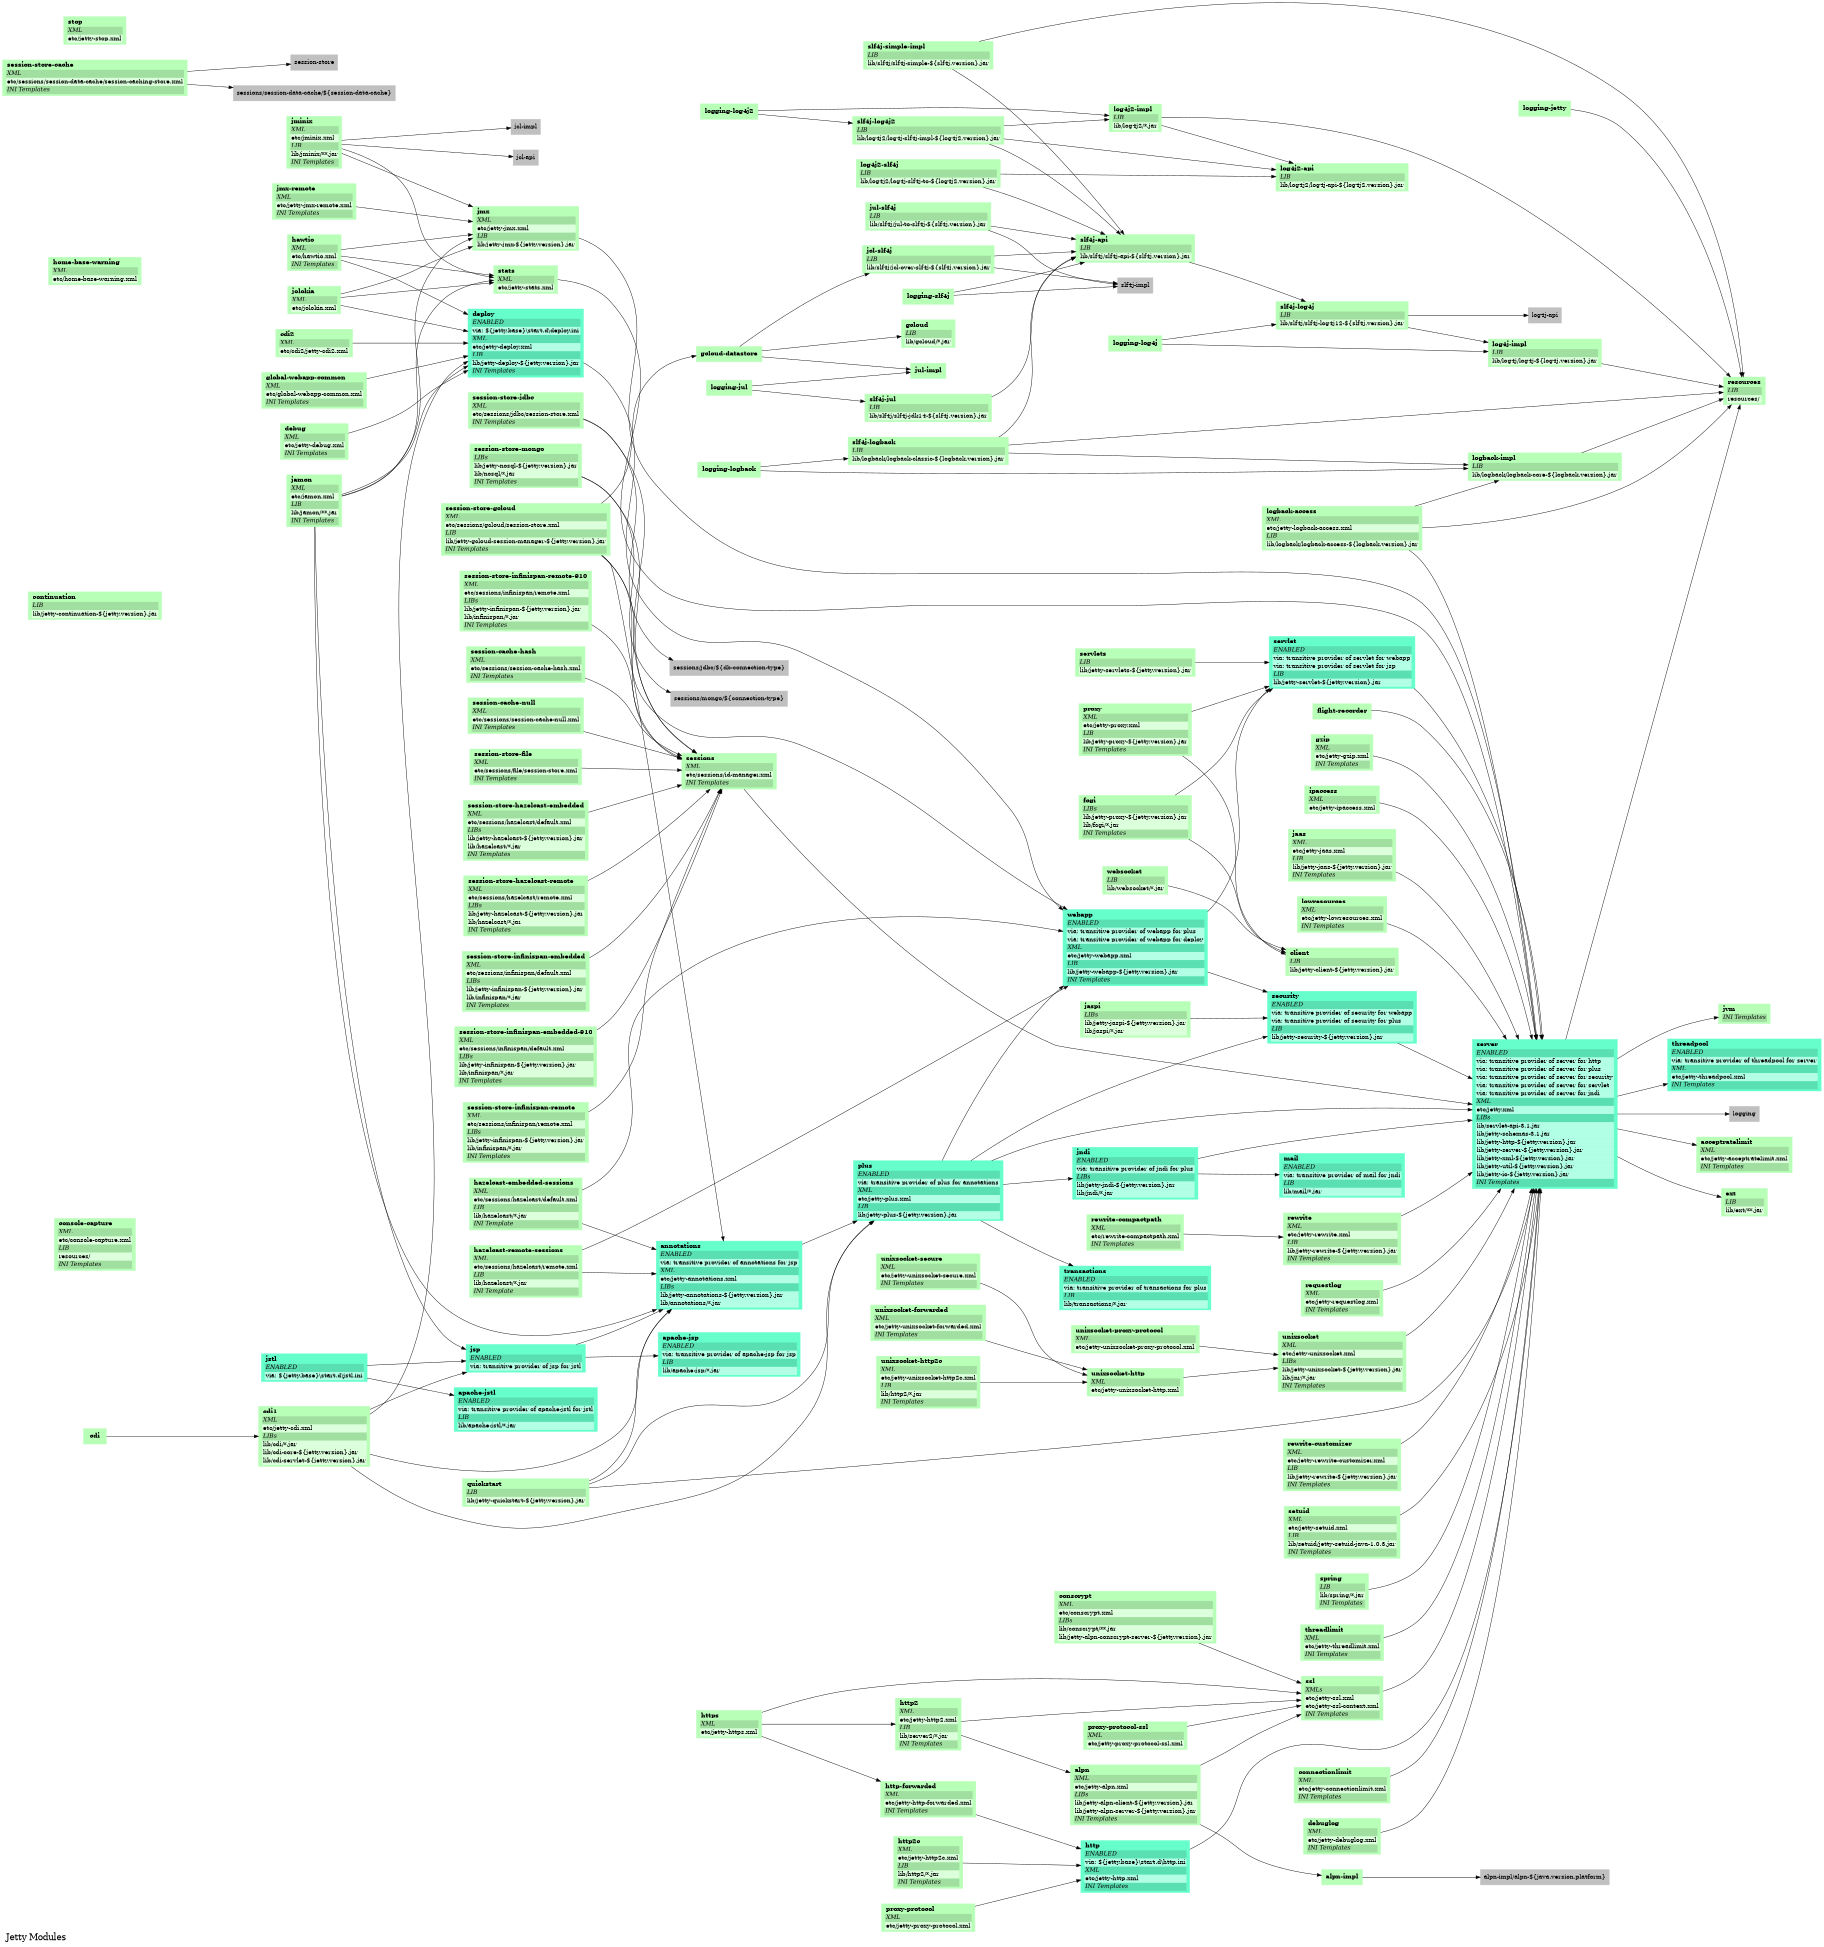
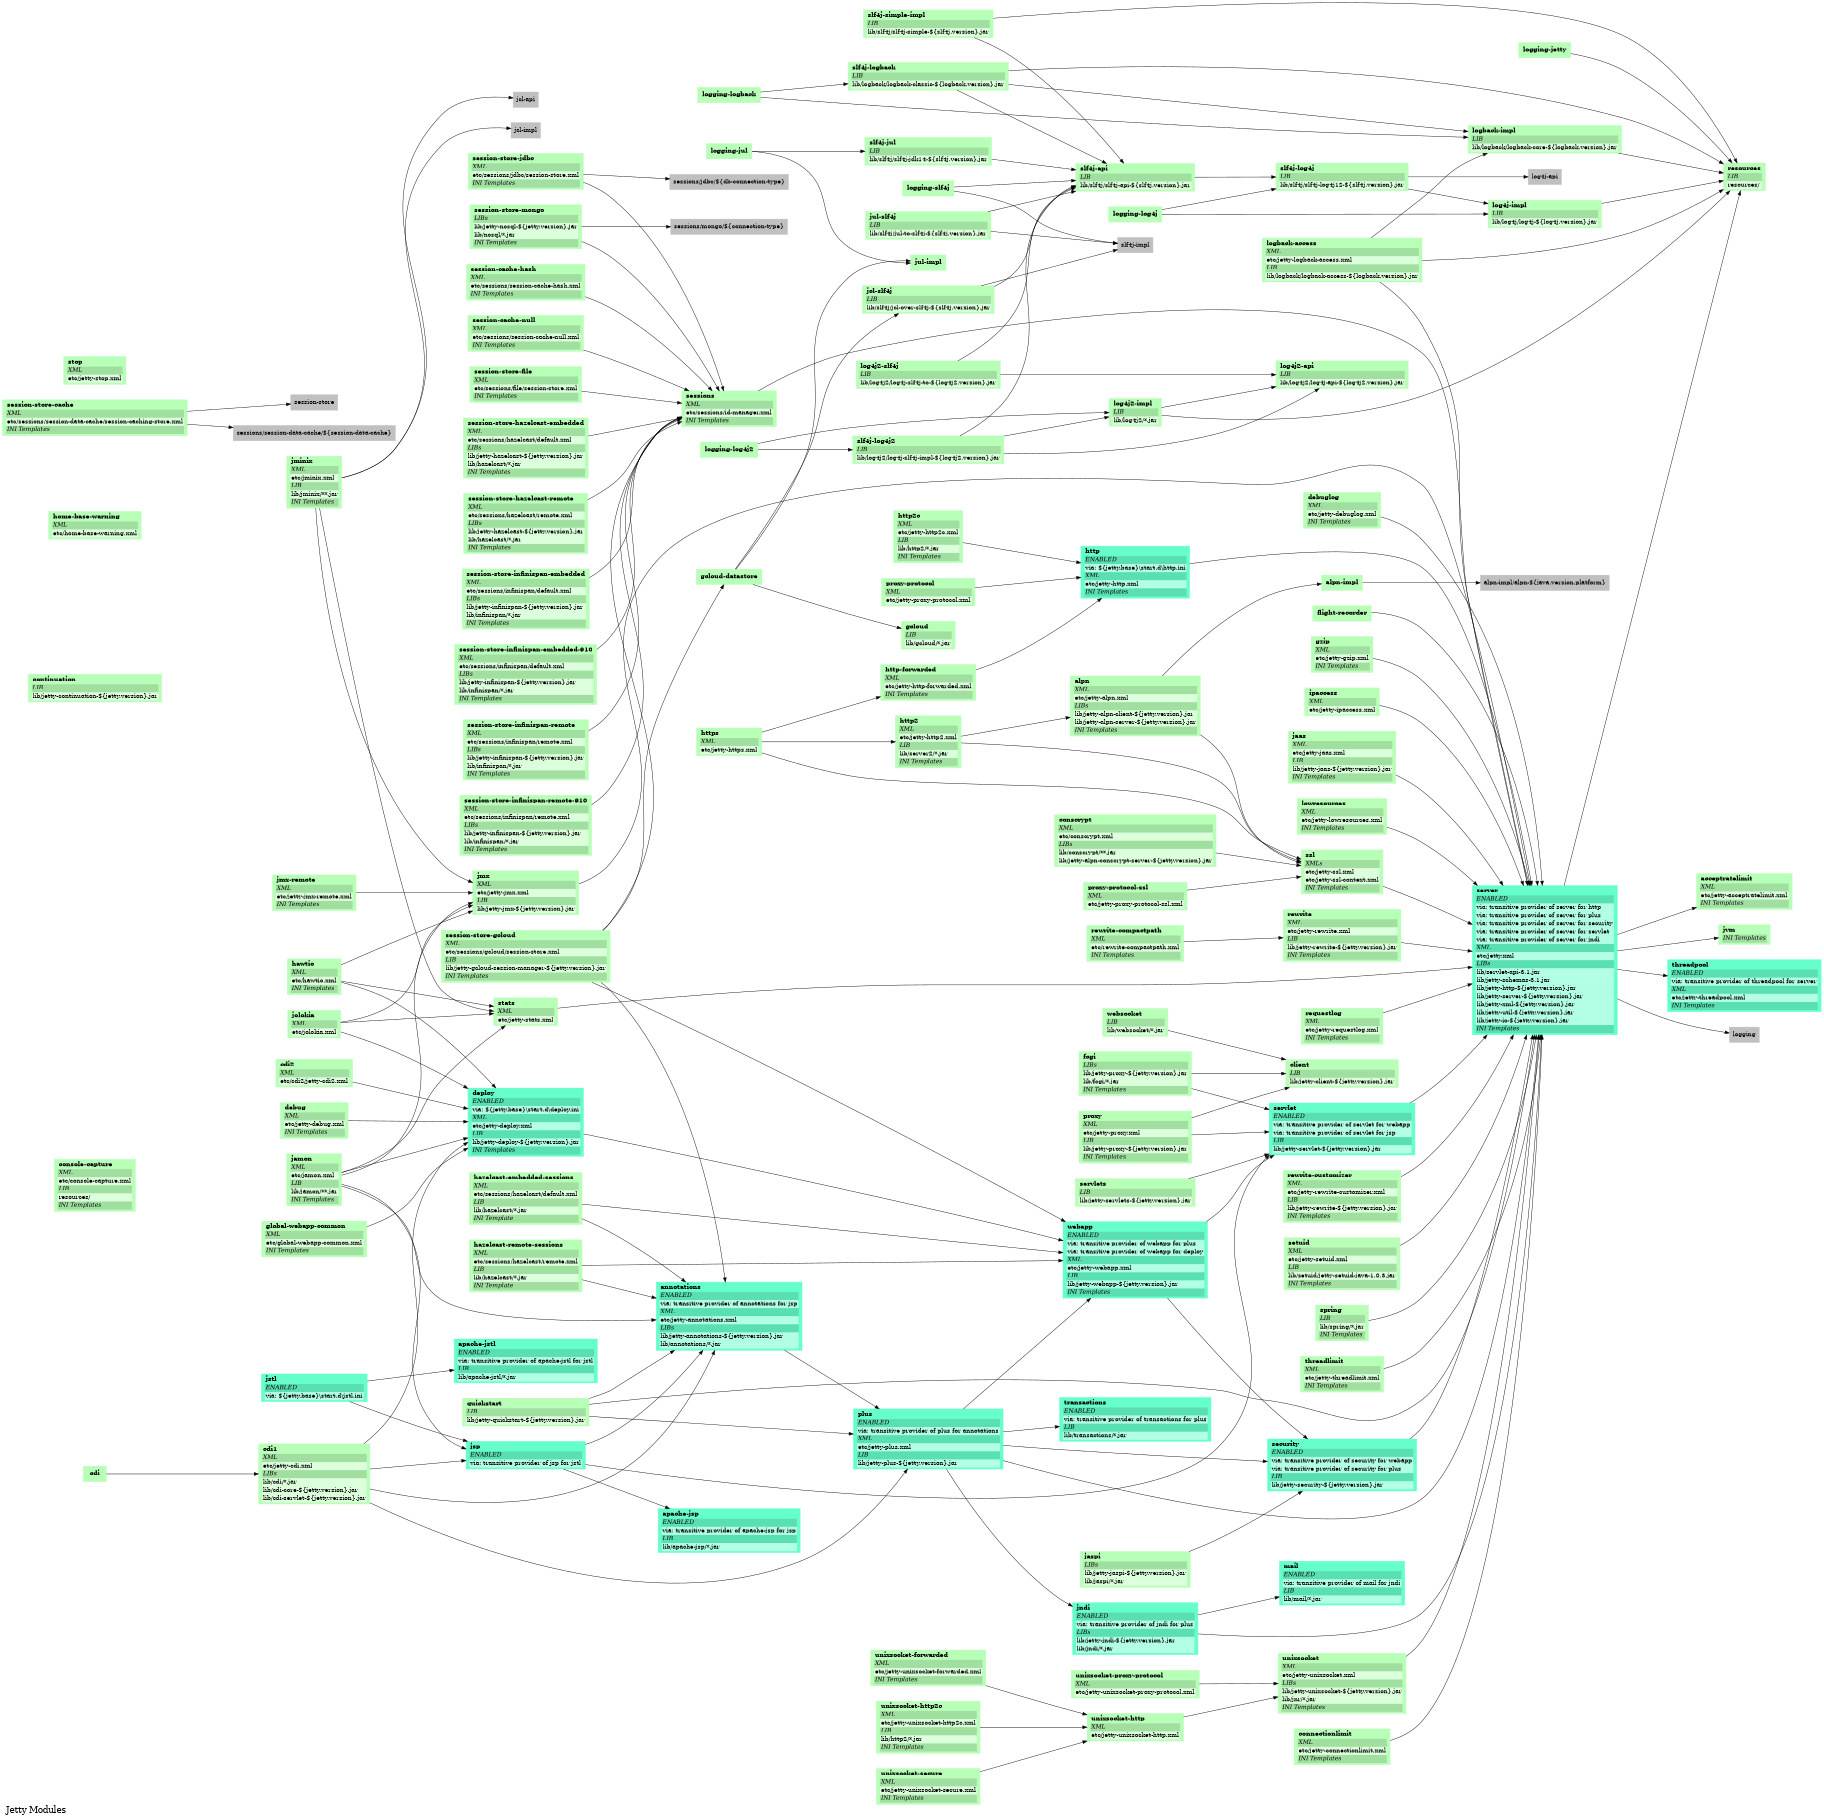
(1744, 1202) -> none
none -> (1059, 1494)
